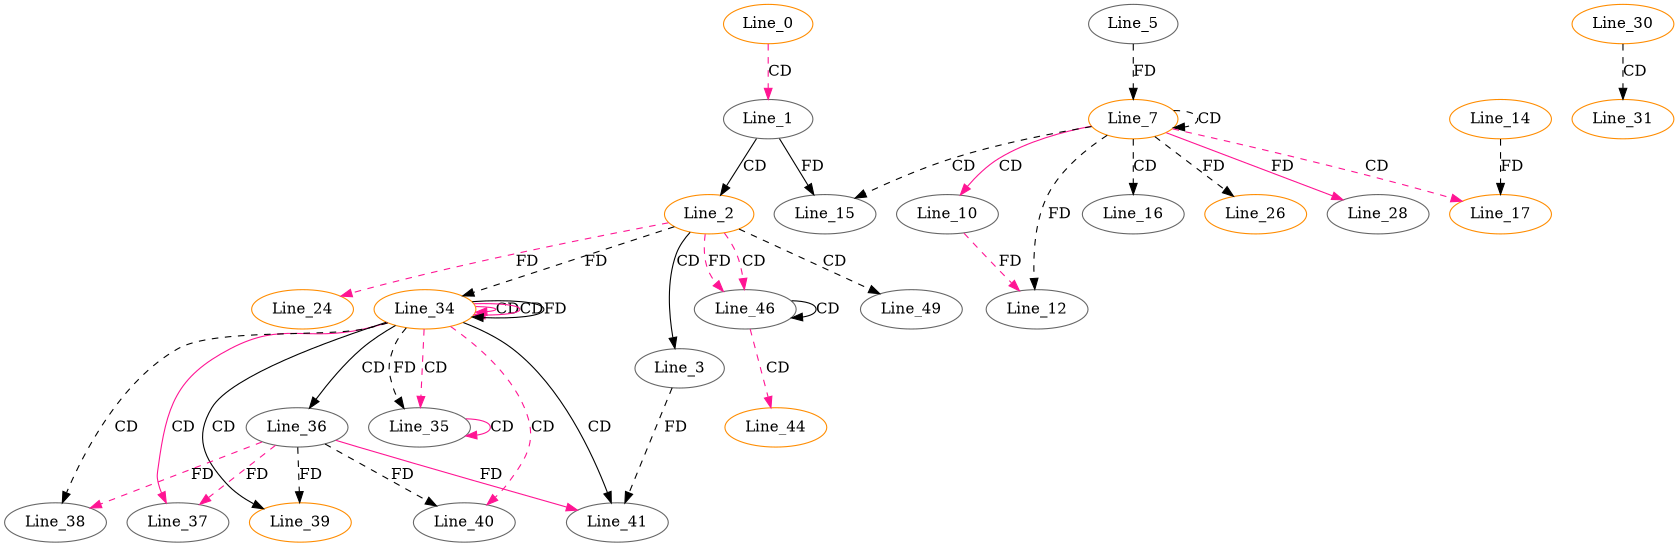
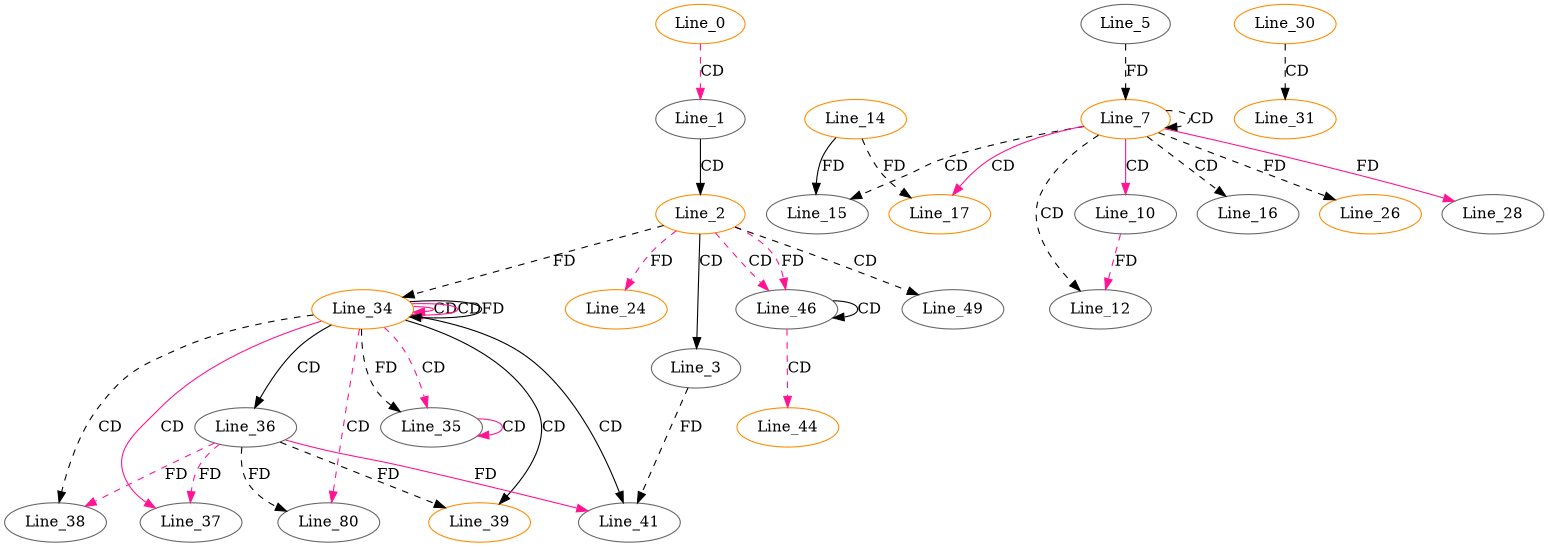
(794, 162) -> (822, 158)
(1312, 162) -> (1013, 147)
(1060, 214) -> (1052, 214)
(464, 522) -> (329, 522)
